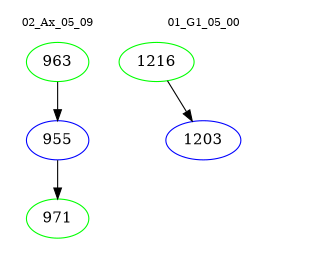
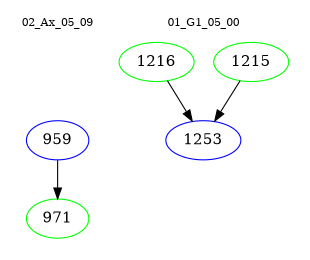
(58, 62) -> none
none -> (251, 62)
(58, 140) -> (58, 140)
(203, 140) -> (203, 140)
